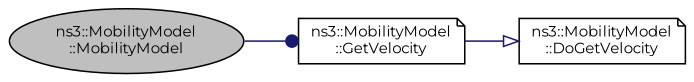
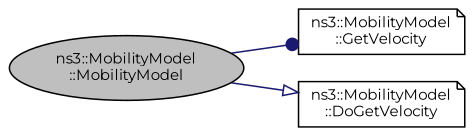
(484, 41) -> (257, 87)
